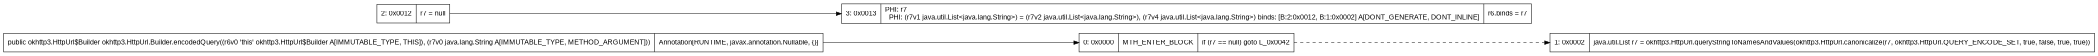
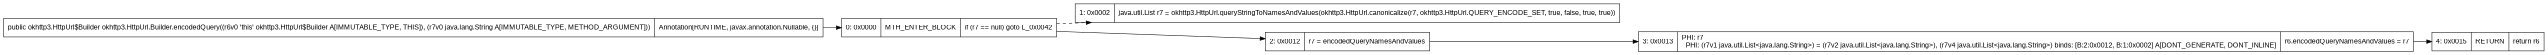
(433, 13) -> (1367, 41)
(1508, 13) -> (2347, 41)
none -> (1158, 35)
none -> (2488, 42)
